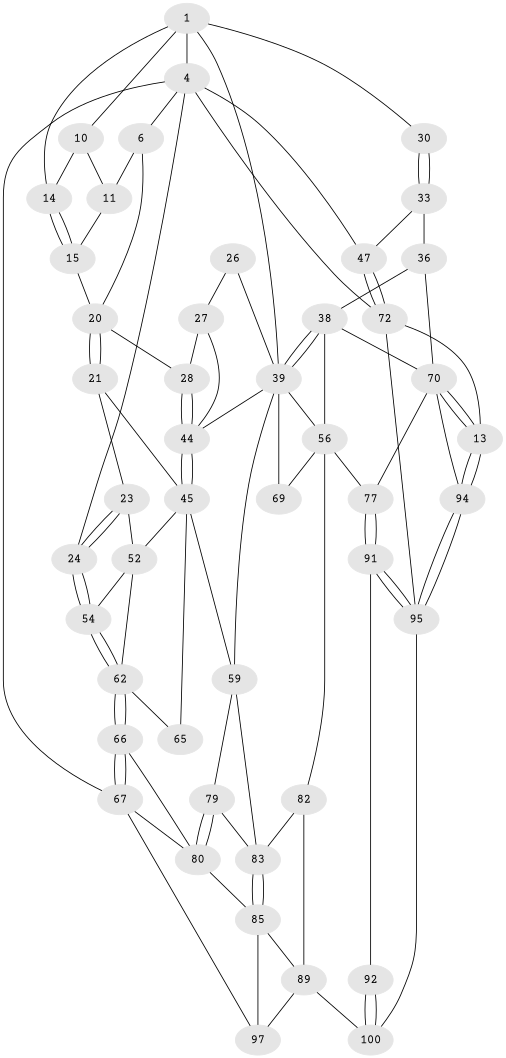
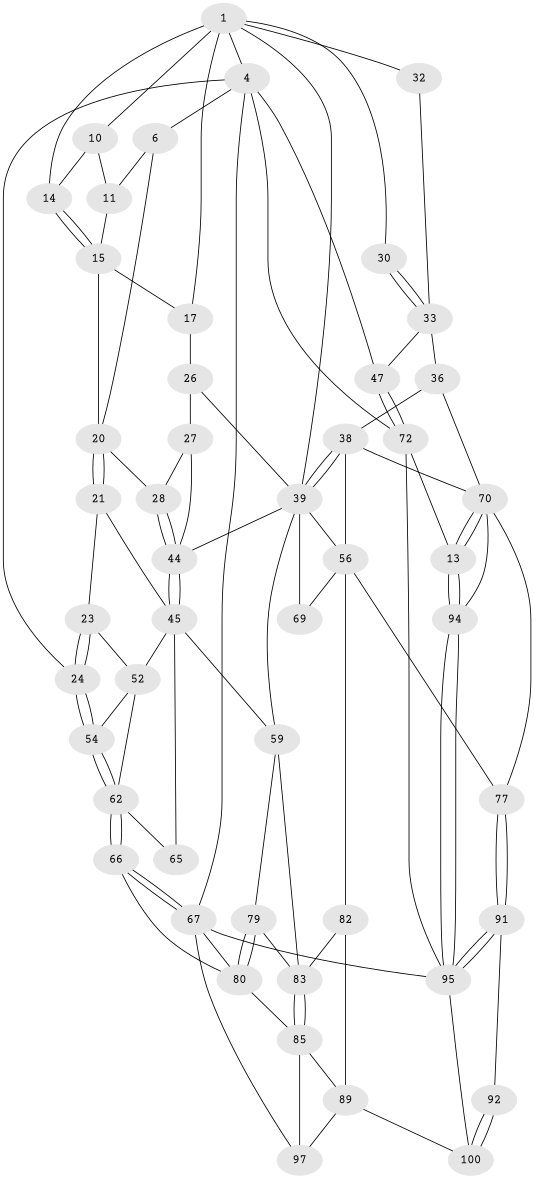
none -> (419, 78)
none -> (190, 319)
none -> (323, 960)
